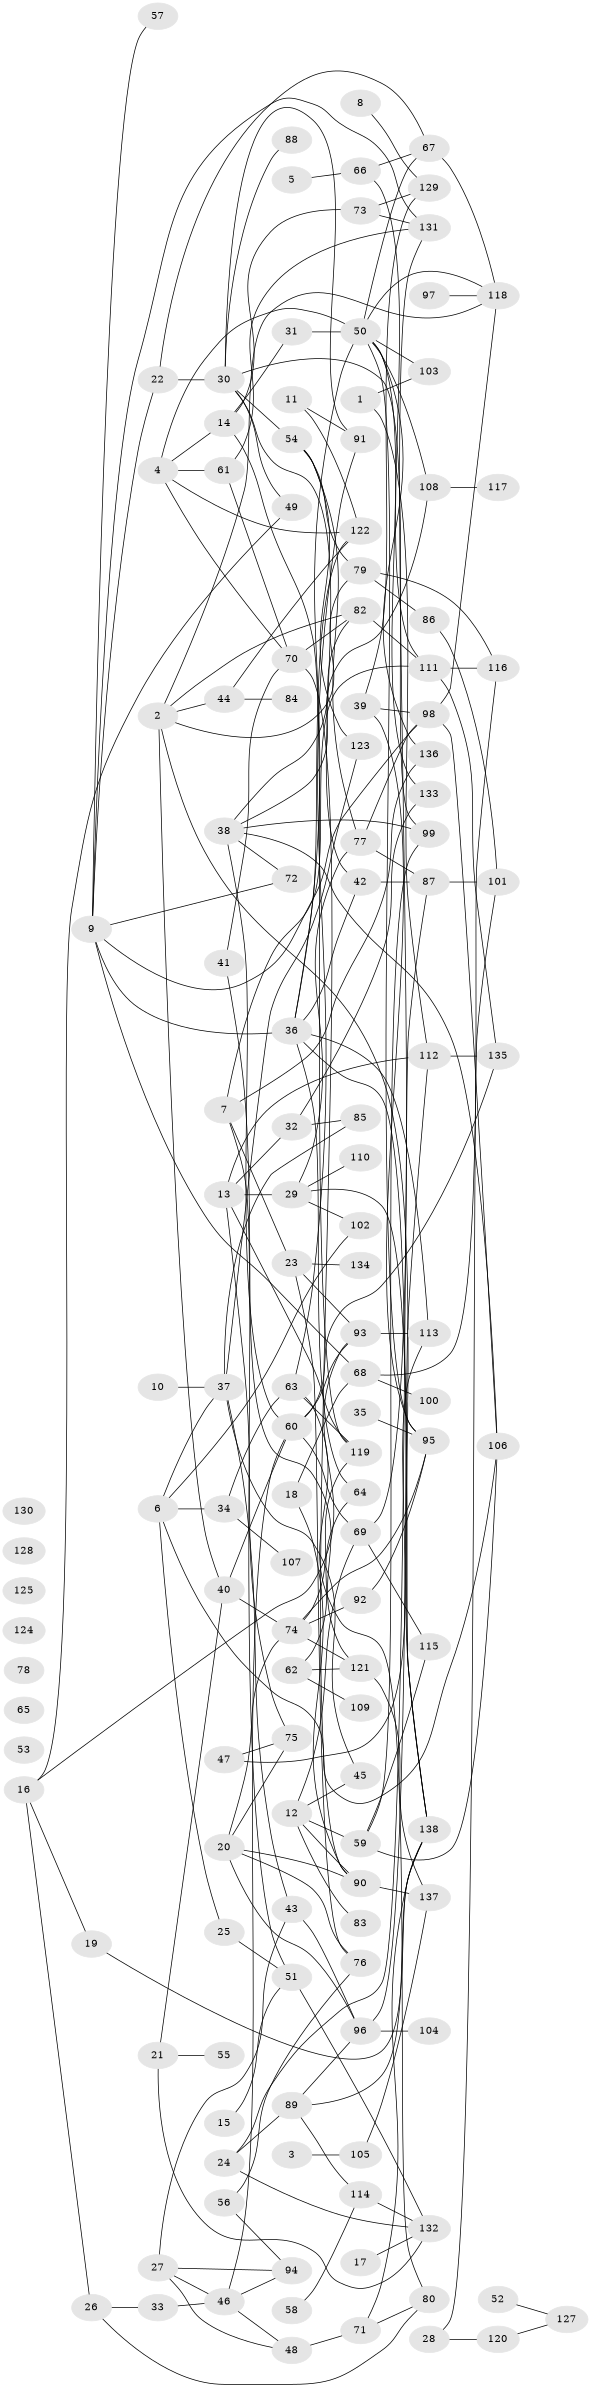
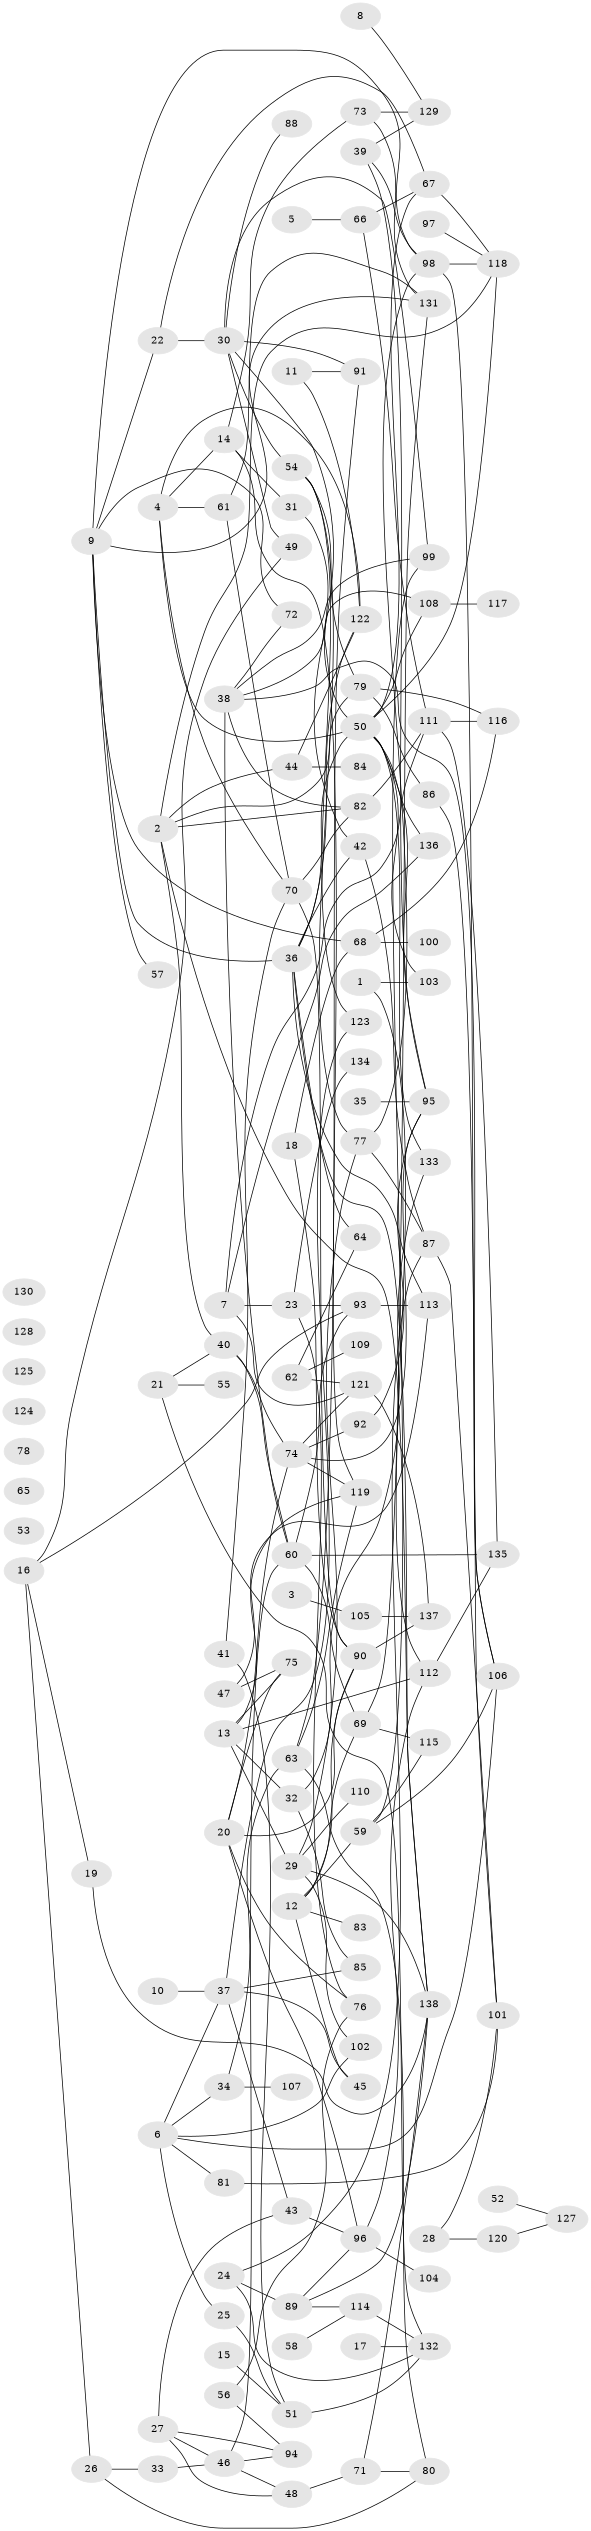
none -> (224, 2183)
